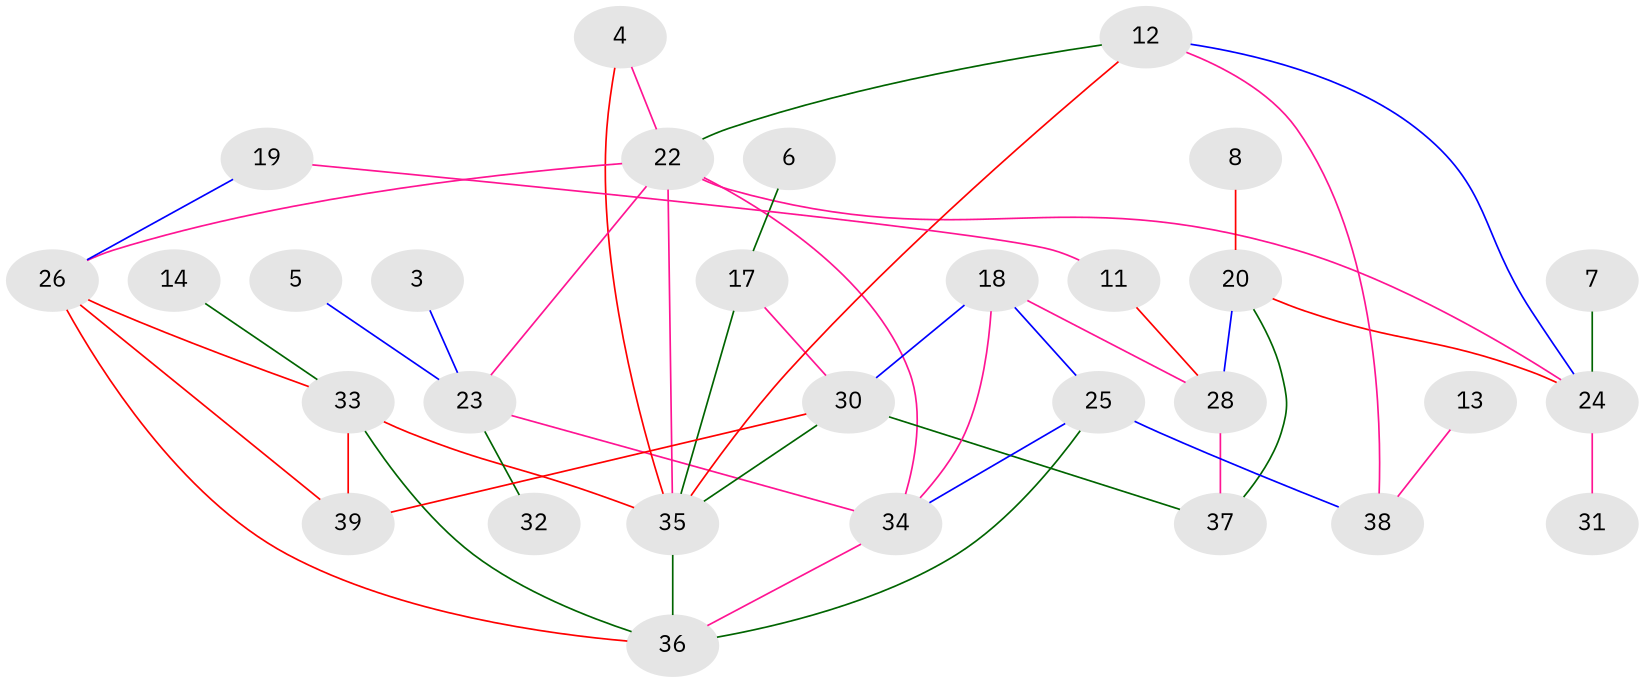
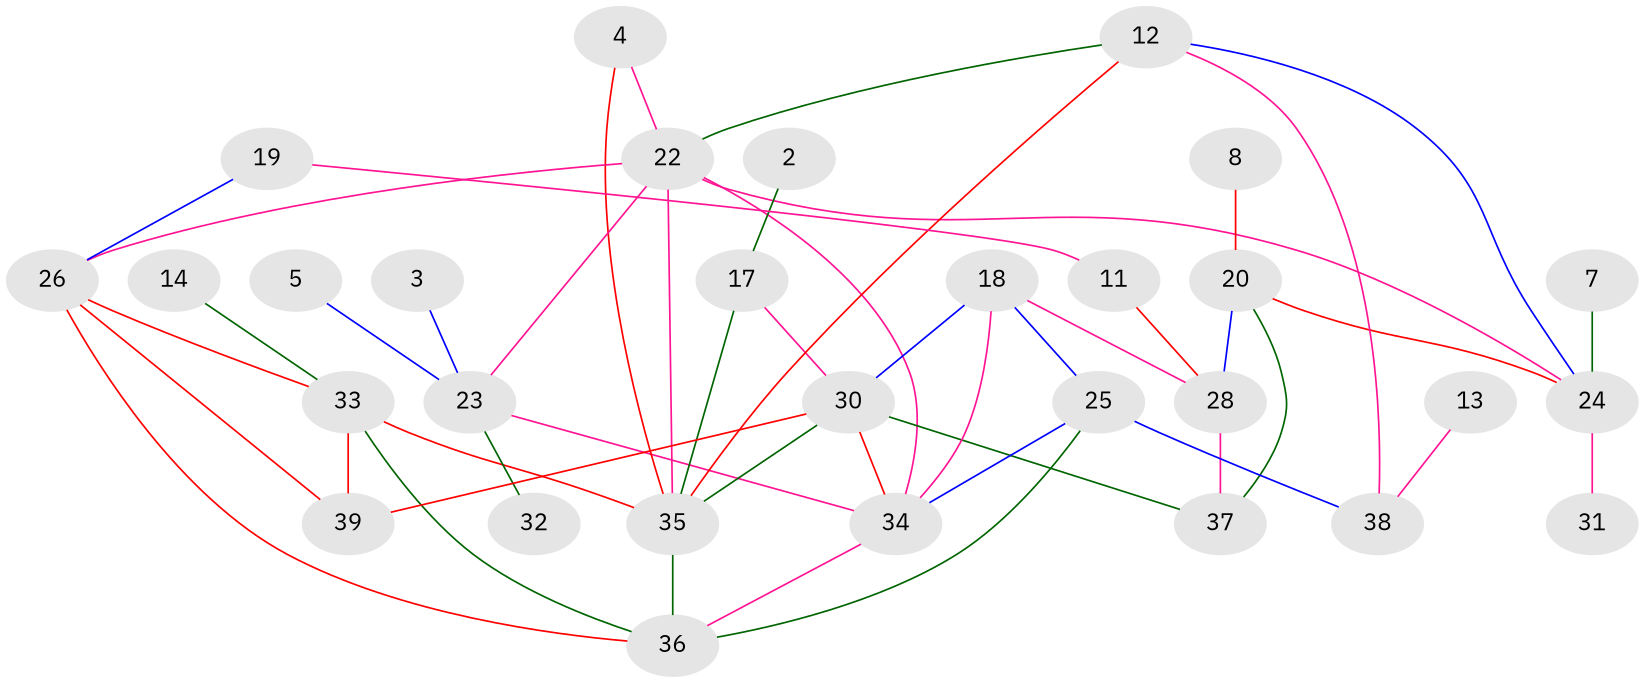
(789, 159) -> (789, 159)
none -> (872, 463)
